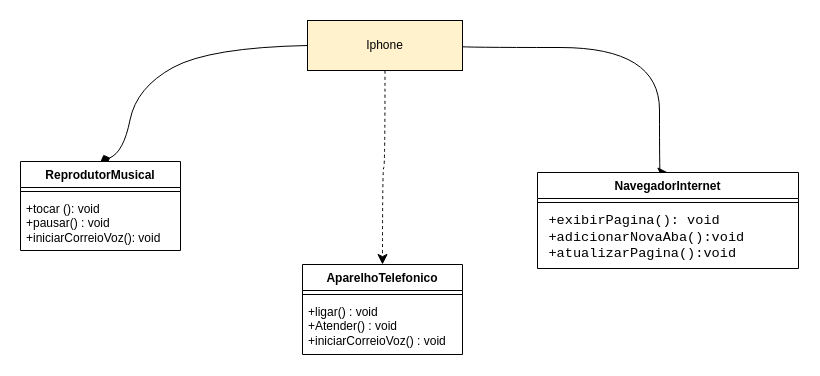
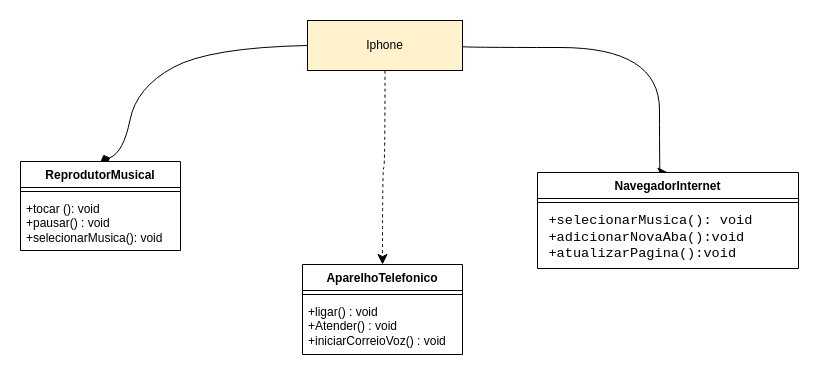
(102, 231) -> (101, 224)
(618, 235) -> (618, 235)
